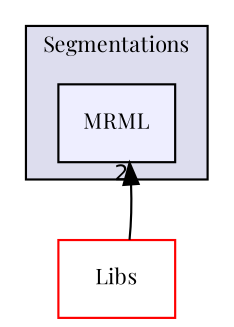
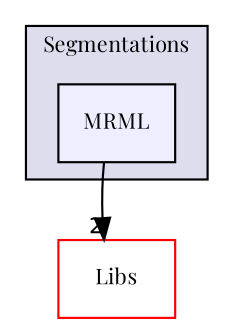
(131, 212) -> (102, 193)
